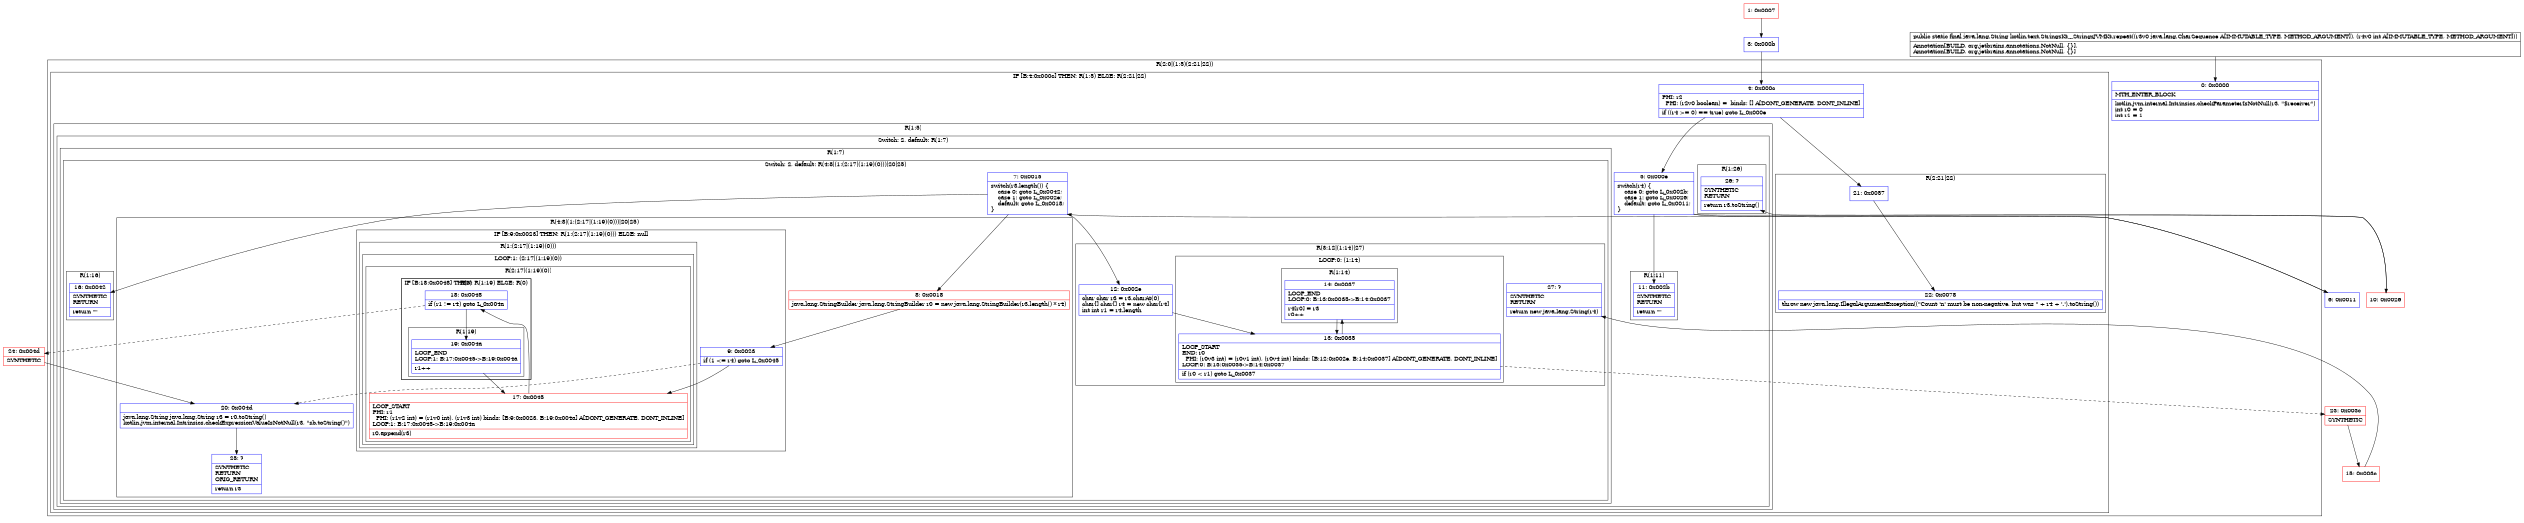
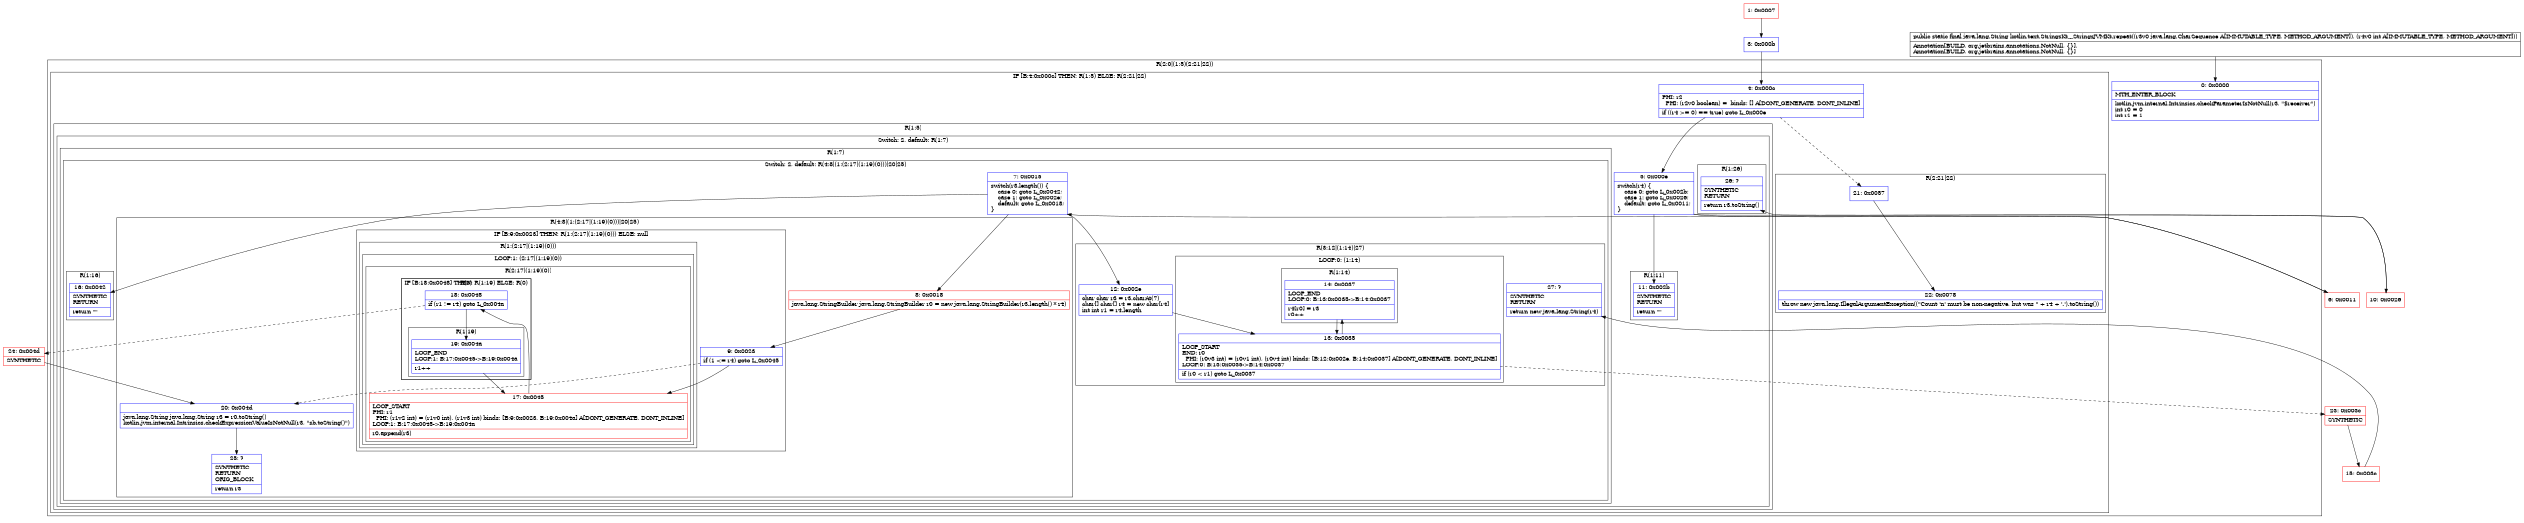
(1819, 151) -> (1819, 151)
(1121, 299) -> (1121, 299)
(2342, 300) -> (2342, 300)
(237, 480) -> (234, 480)
